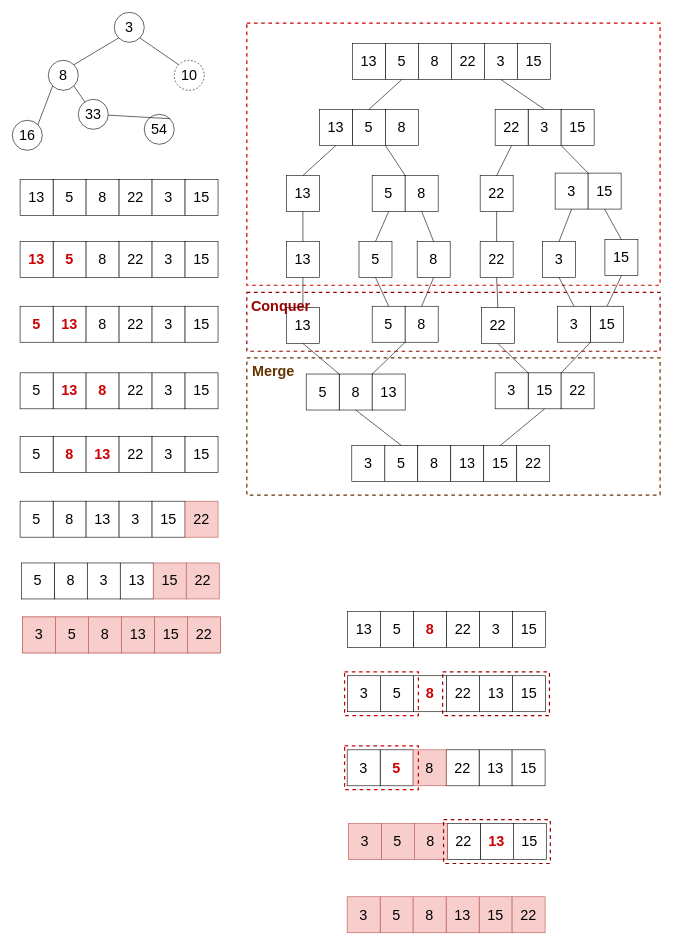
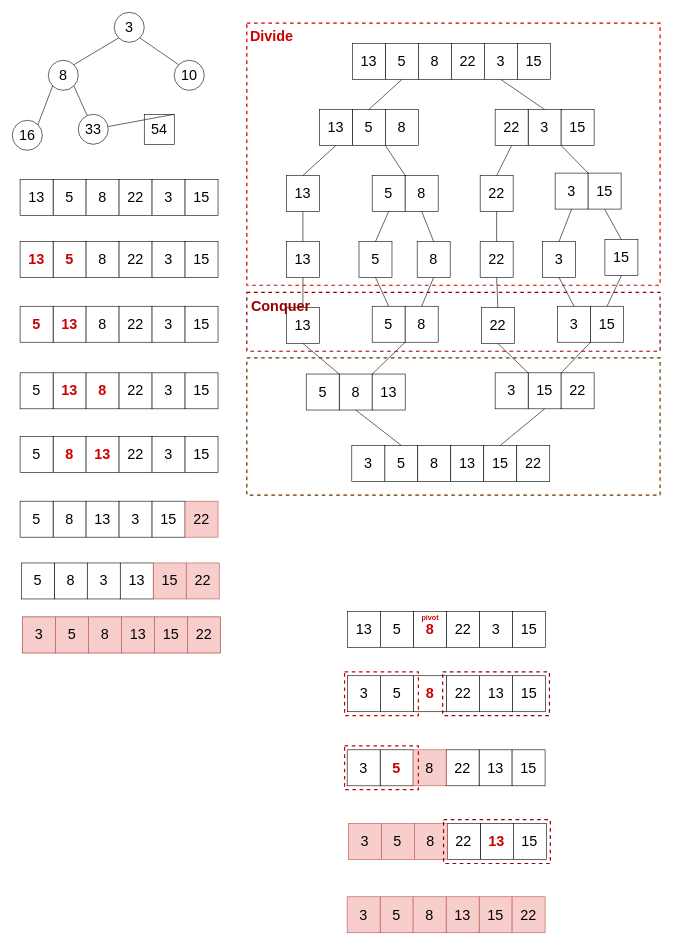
none -> (271, 37)
(189, 75) -> (189, 75)
(93, 114) -> (93, 129)
(159, 129) -> (159, 129)
(272, 371) -> none
none -> (430, 618)
